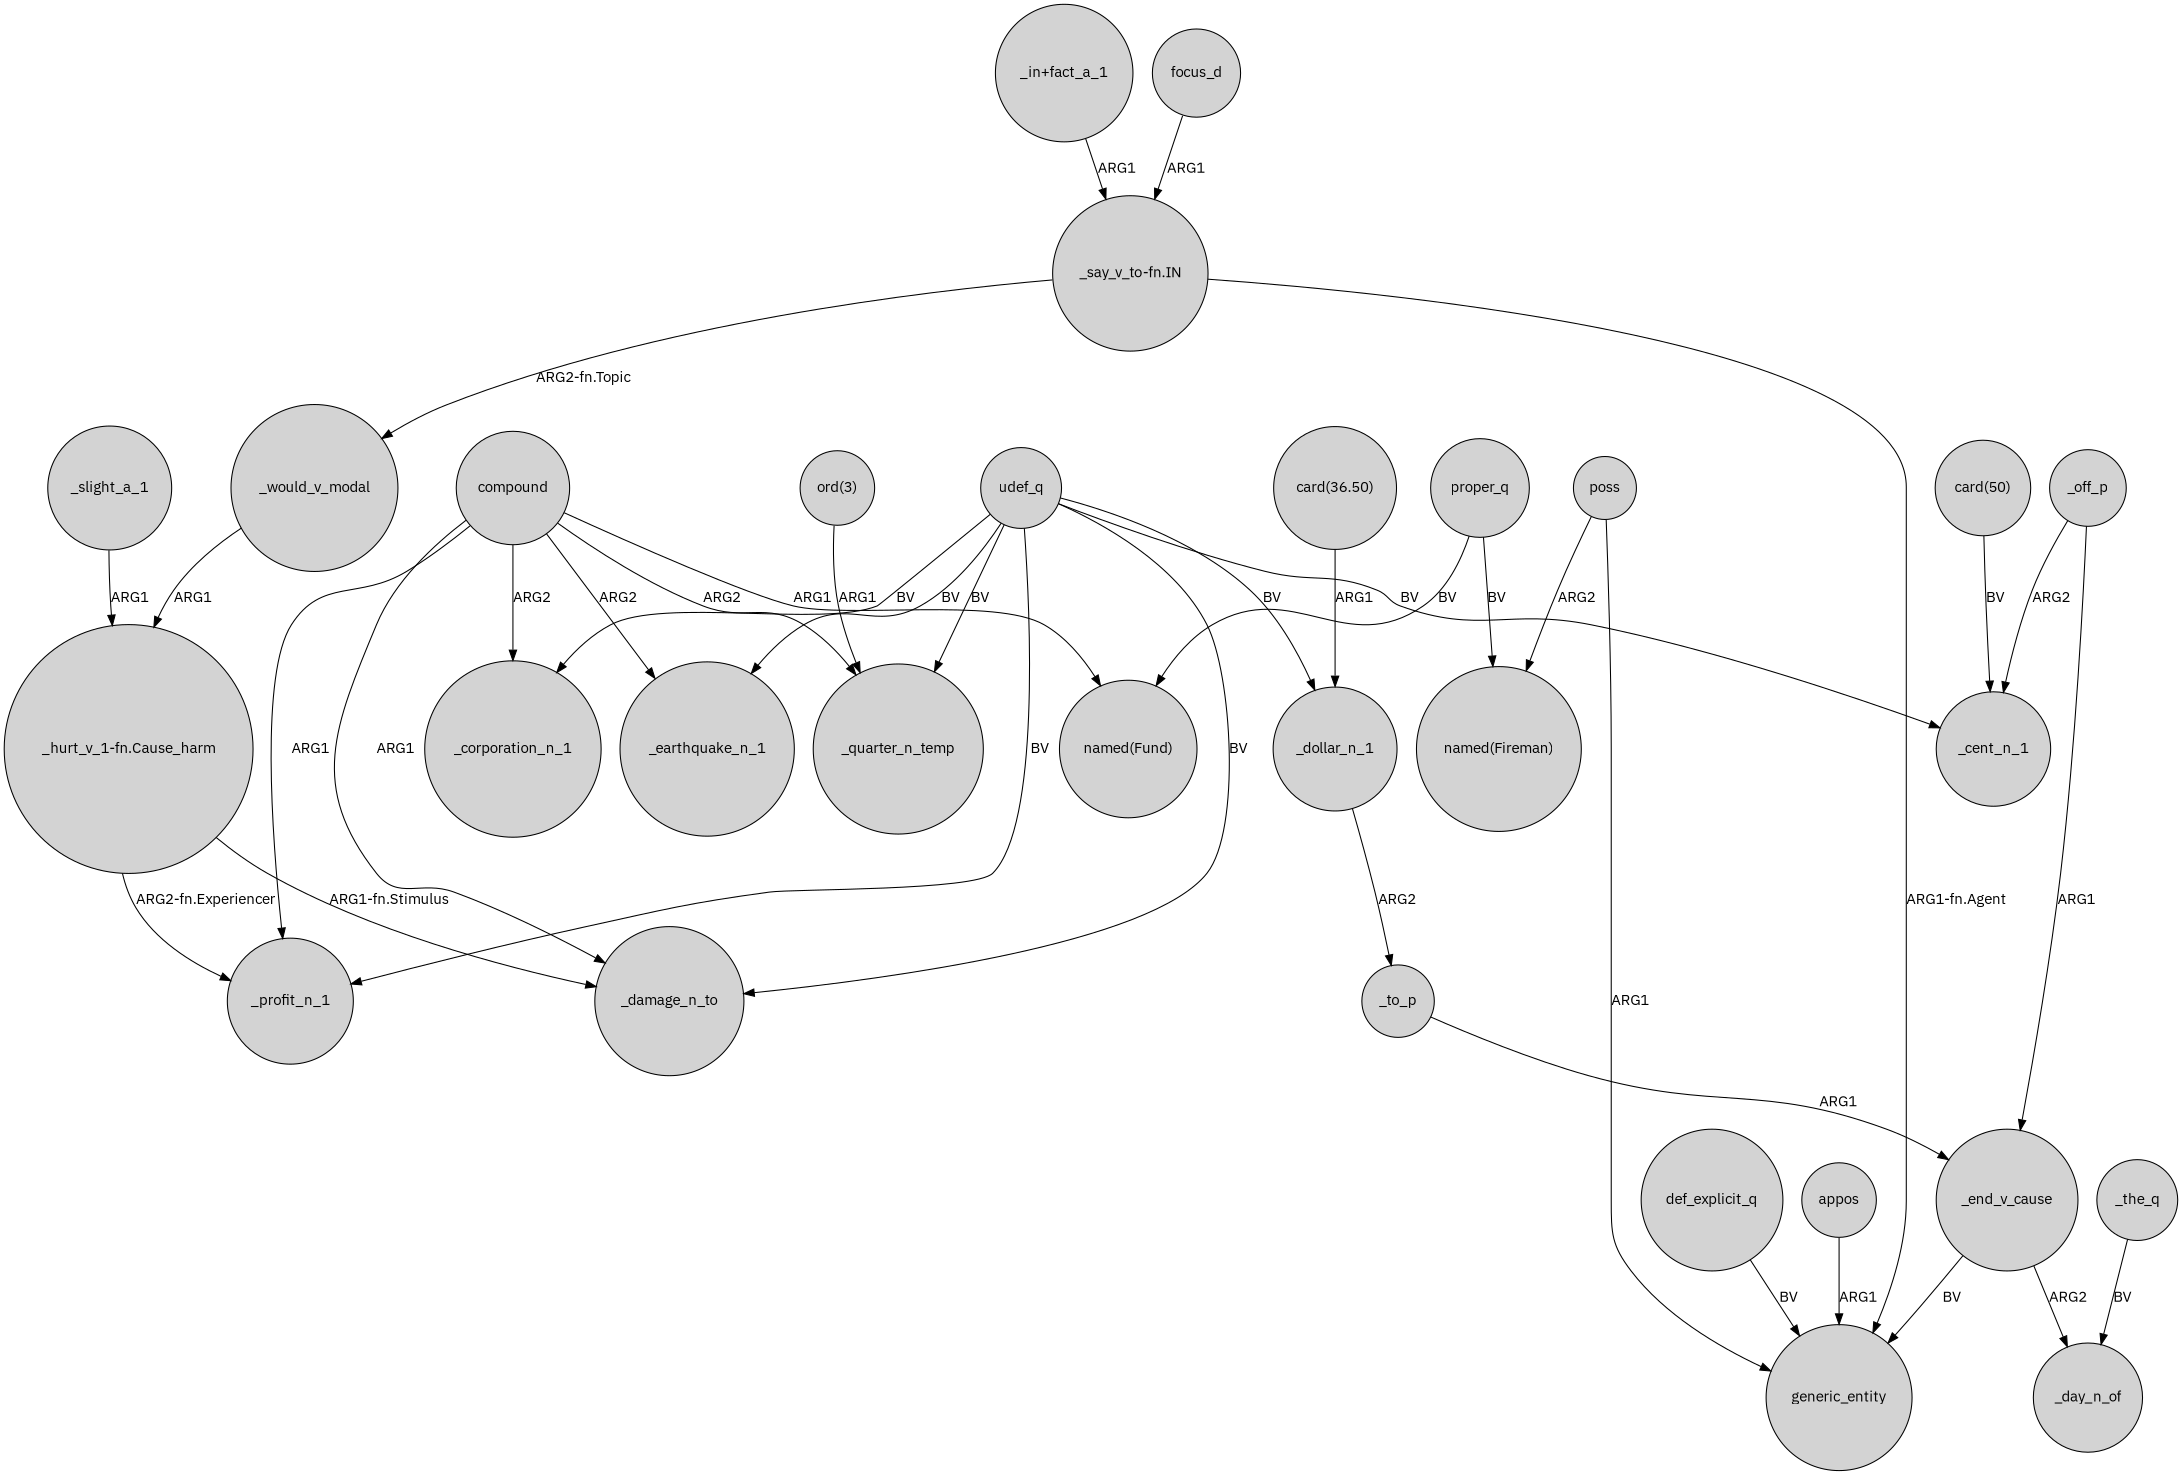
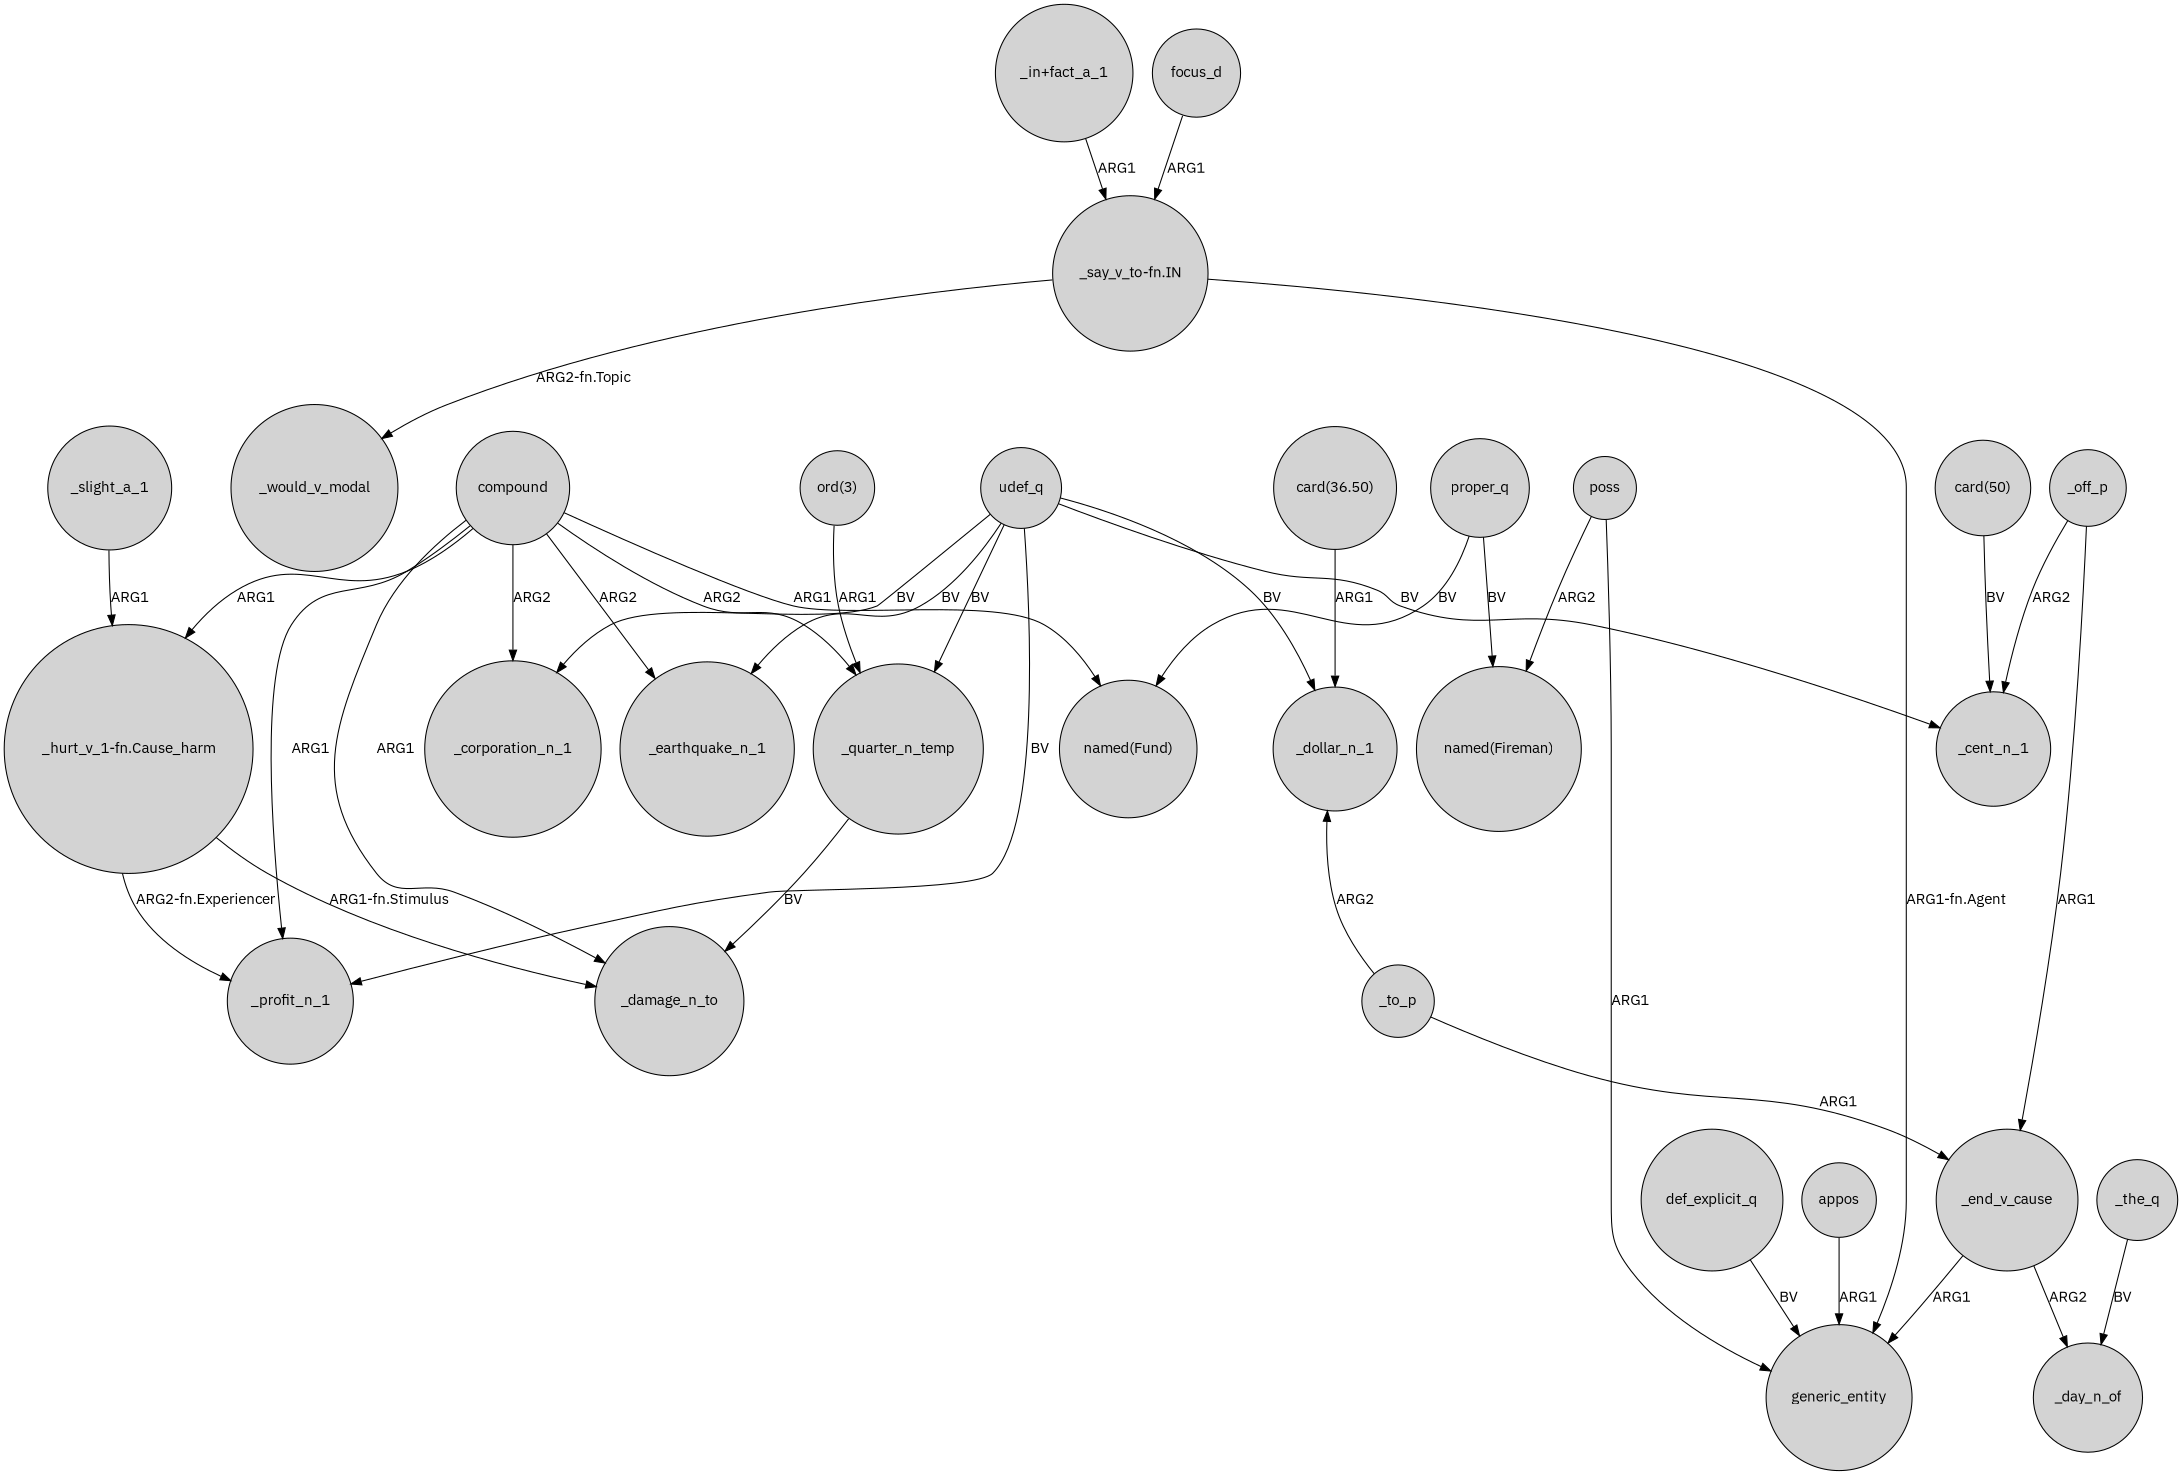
(193, 567) -> (330, 578)
(1197, 881) -> (794, 884)
(1372, 882) -> (1335, 903)
(1952, 1298) -> (1952, 1298)
